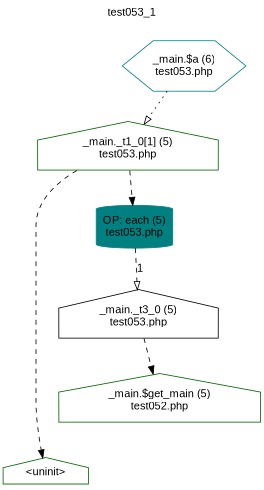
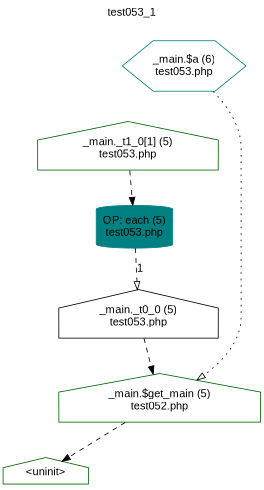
(158, 104) -> (241, 236)
(36, 302) -> (97, 440)
(139, 316) -> (139, 316)
